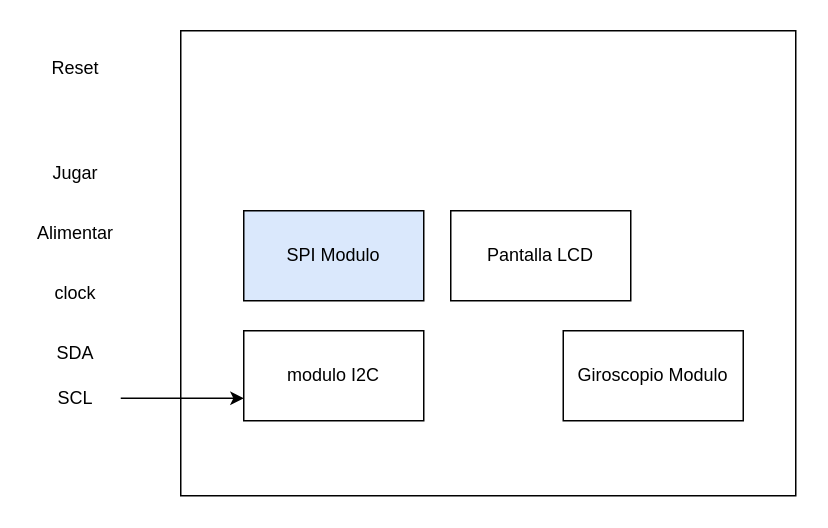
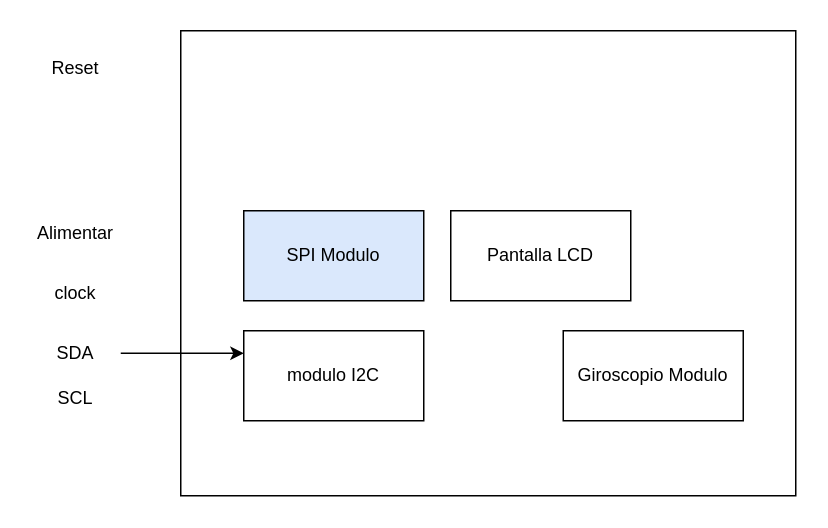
(76, 173) -> none
none -> (177, 353)
(177, 398) -> none
